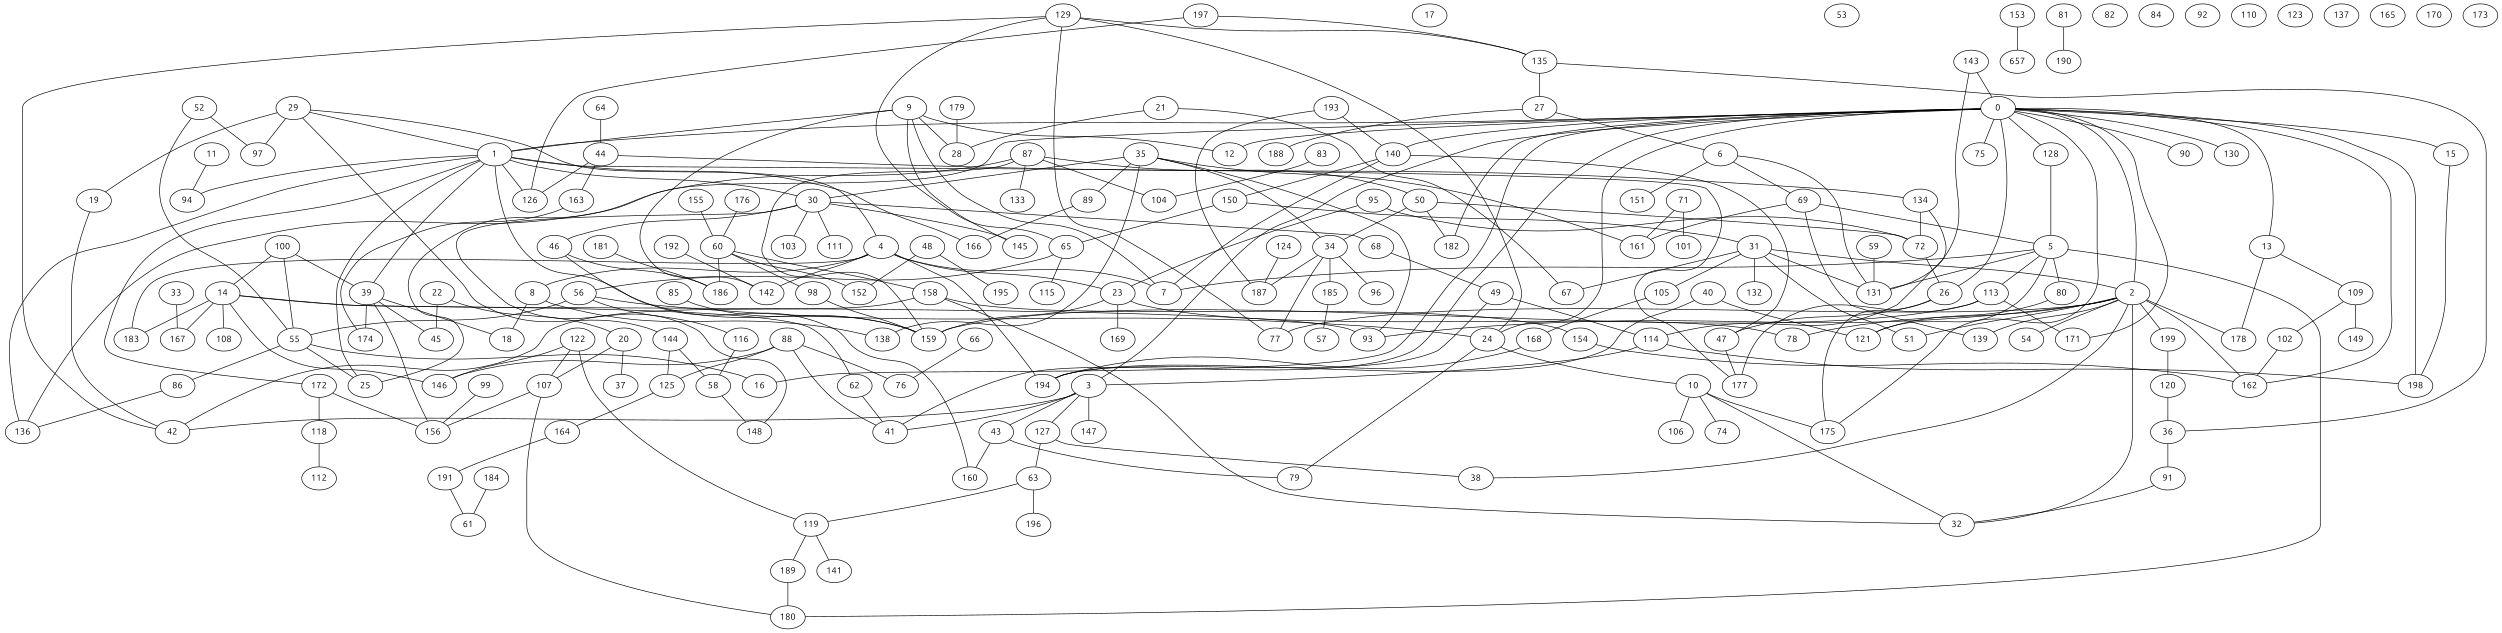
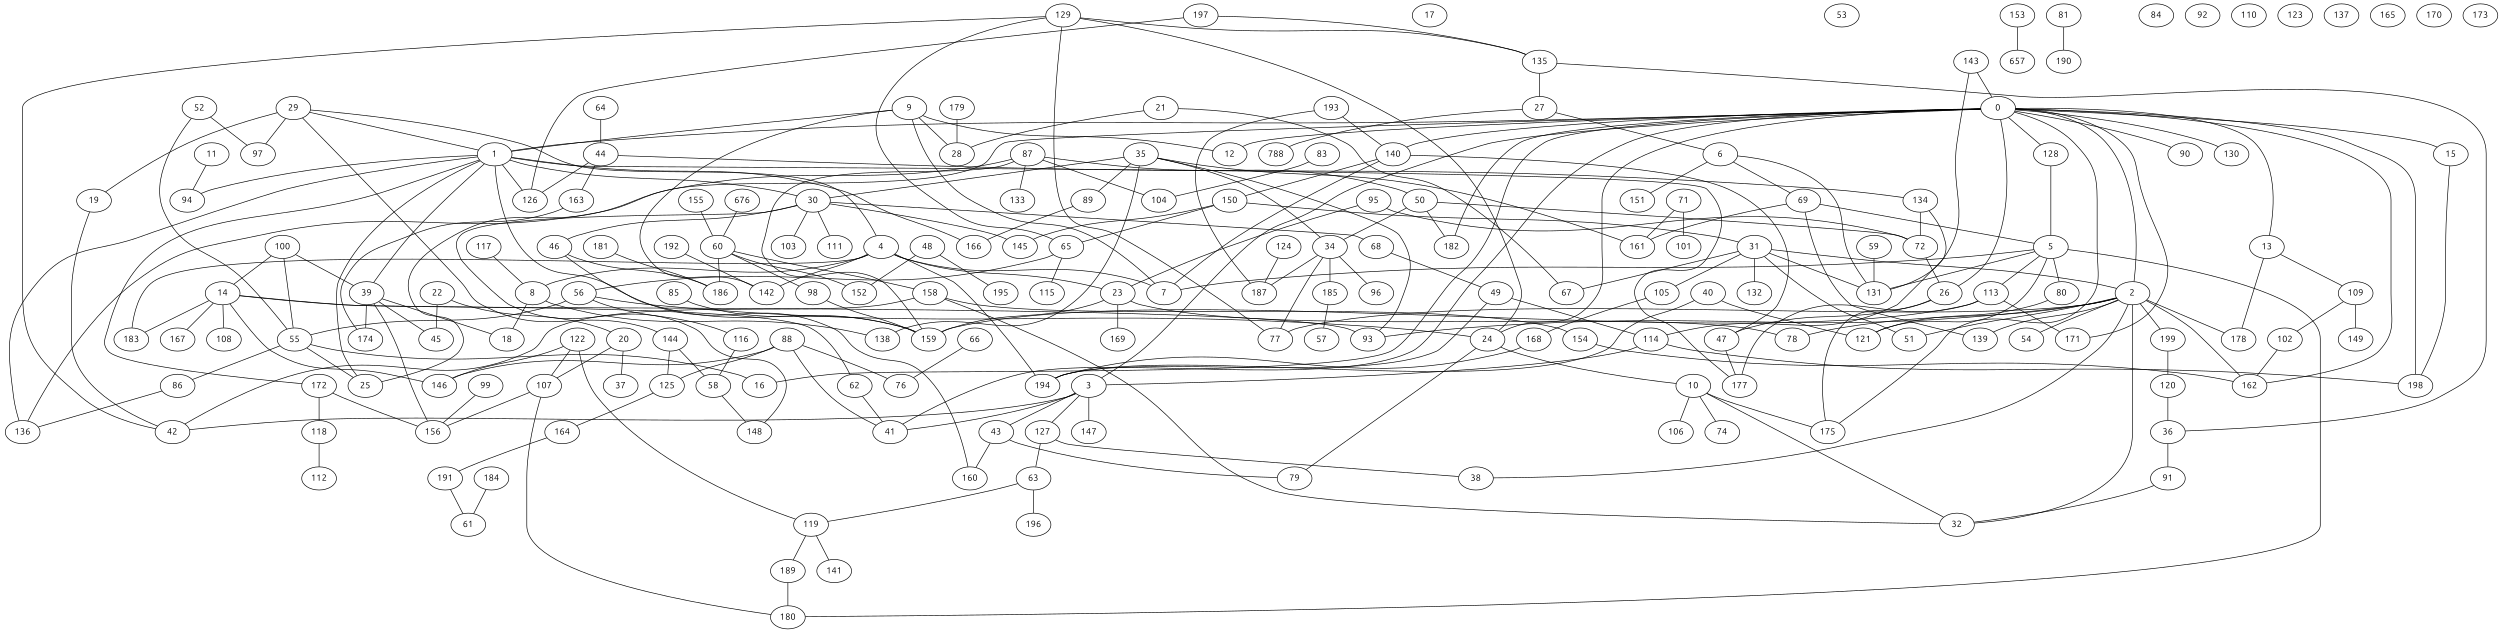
(2110, 15) -> none
(1276, 154) -> (1276, 154)
(1980, 154) -> none
(934, 196) -> (1150, 217)
(742, 201) -> (742, 201)
none -> (484, 247)
(176, 293) -> none
